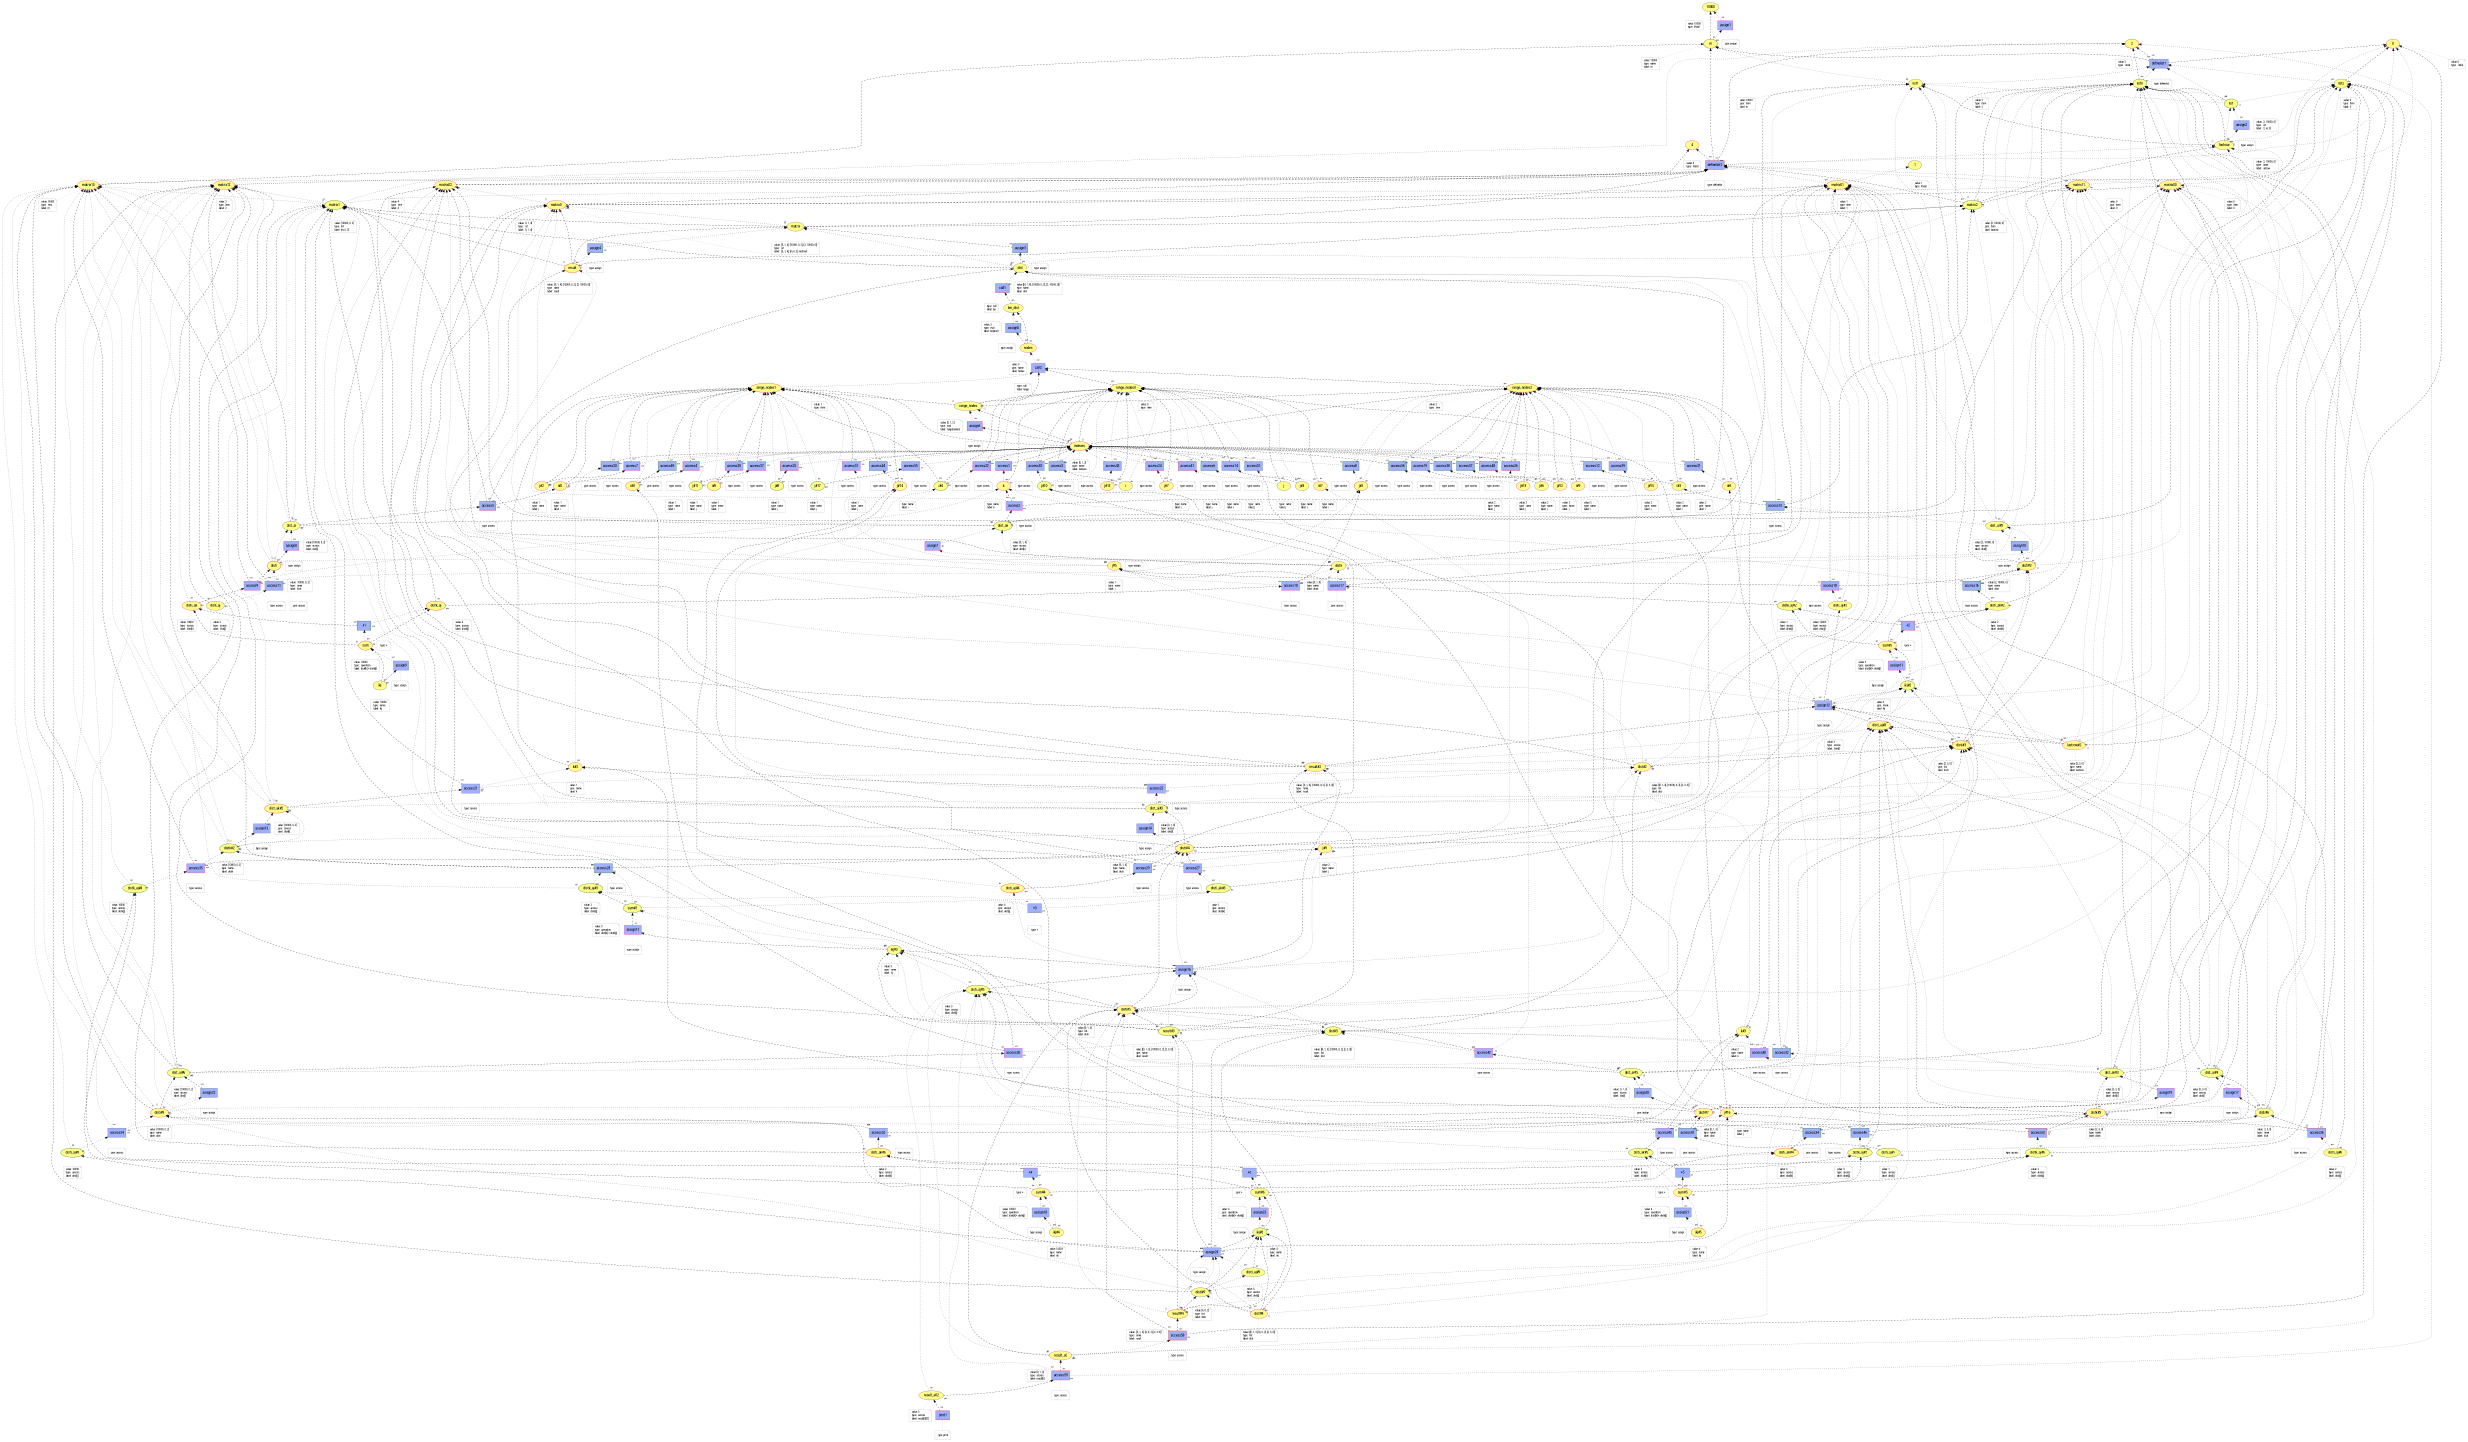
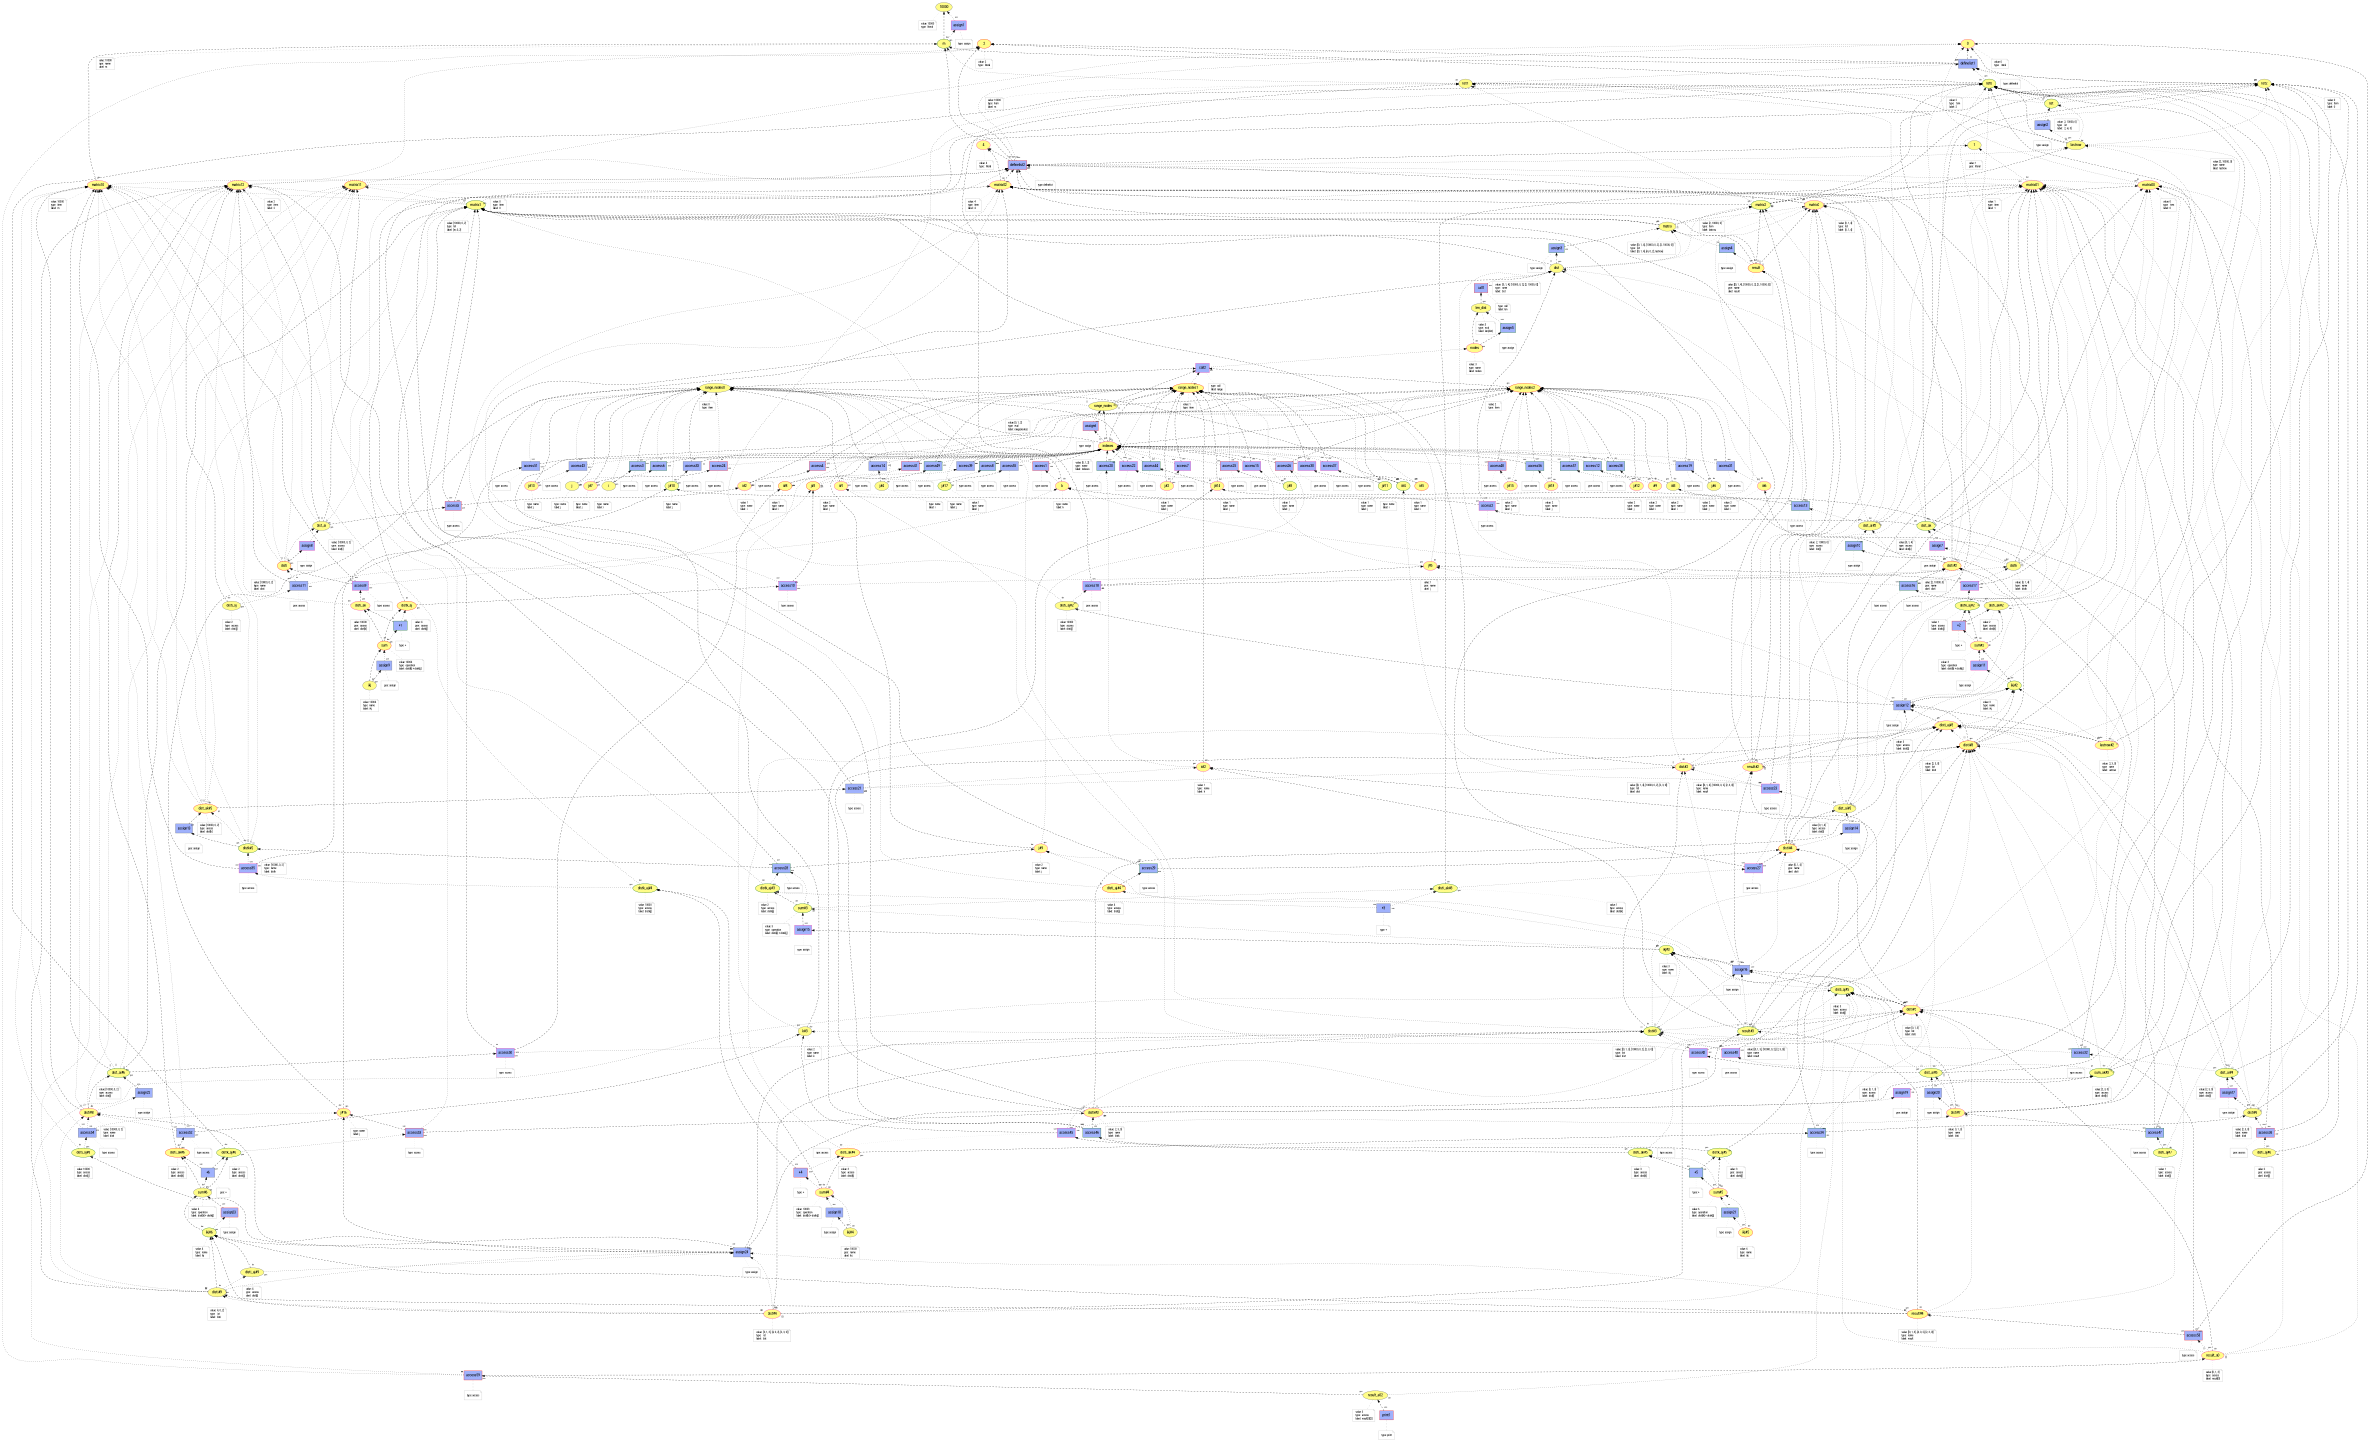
none -> (1496, 155)
(2112, 1073) -> (2102, 1073)
